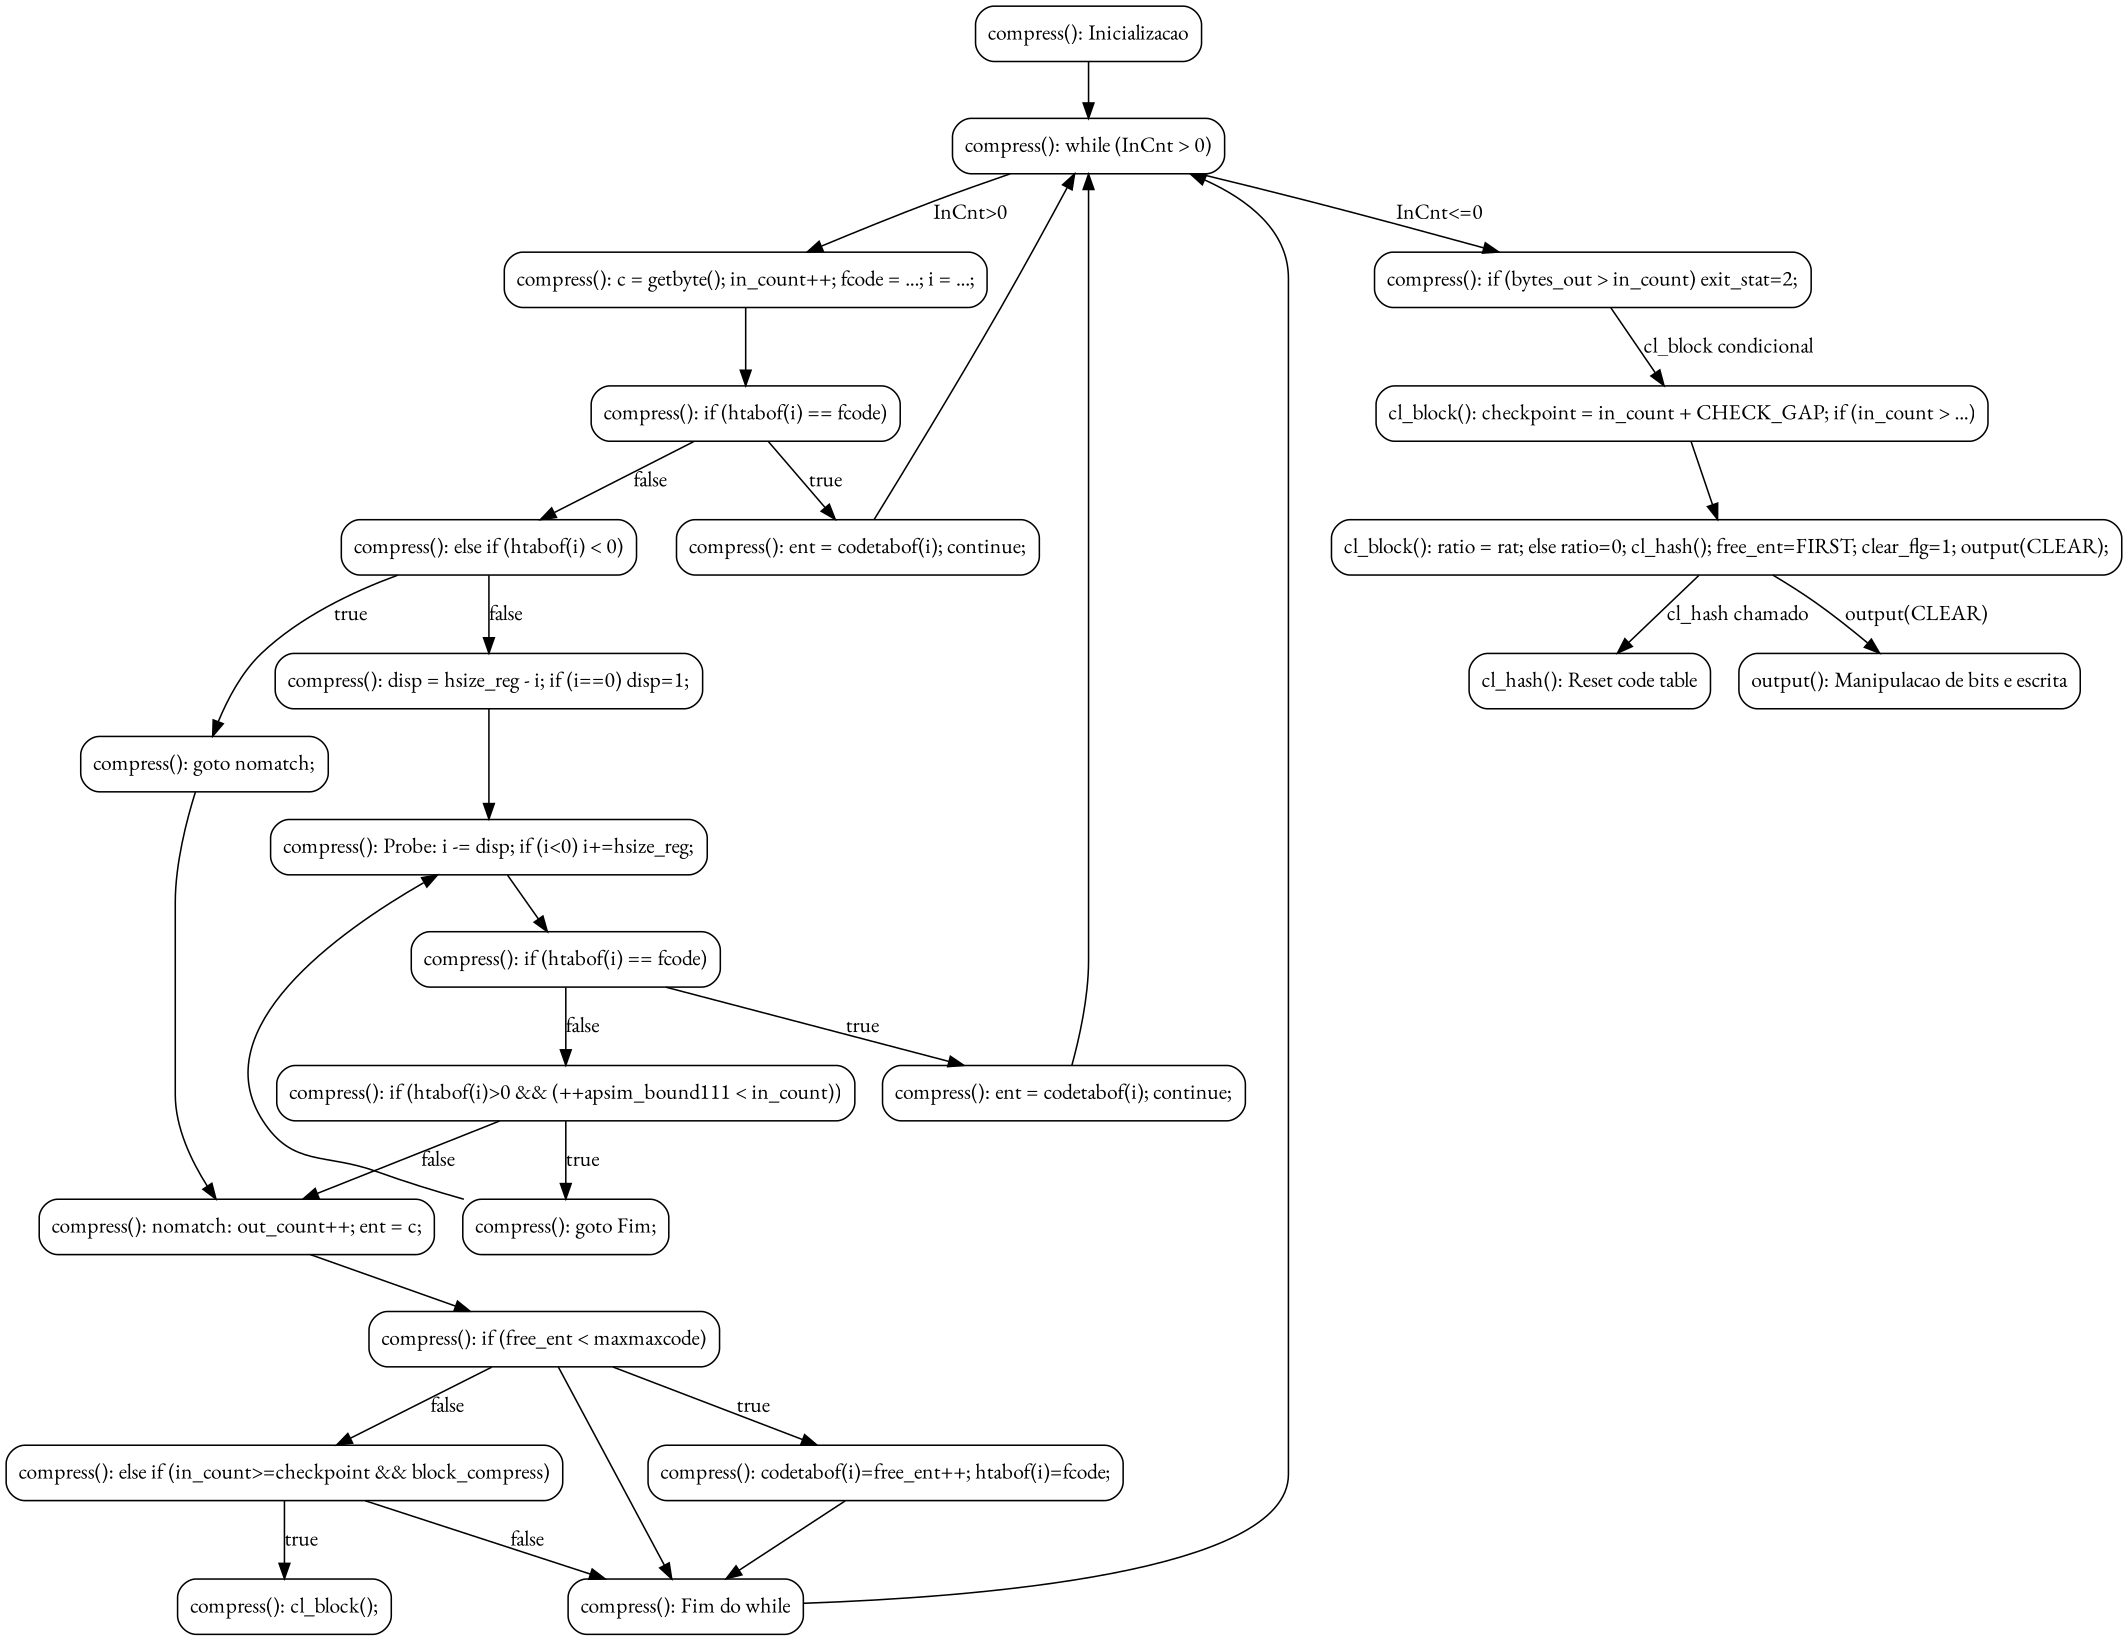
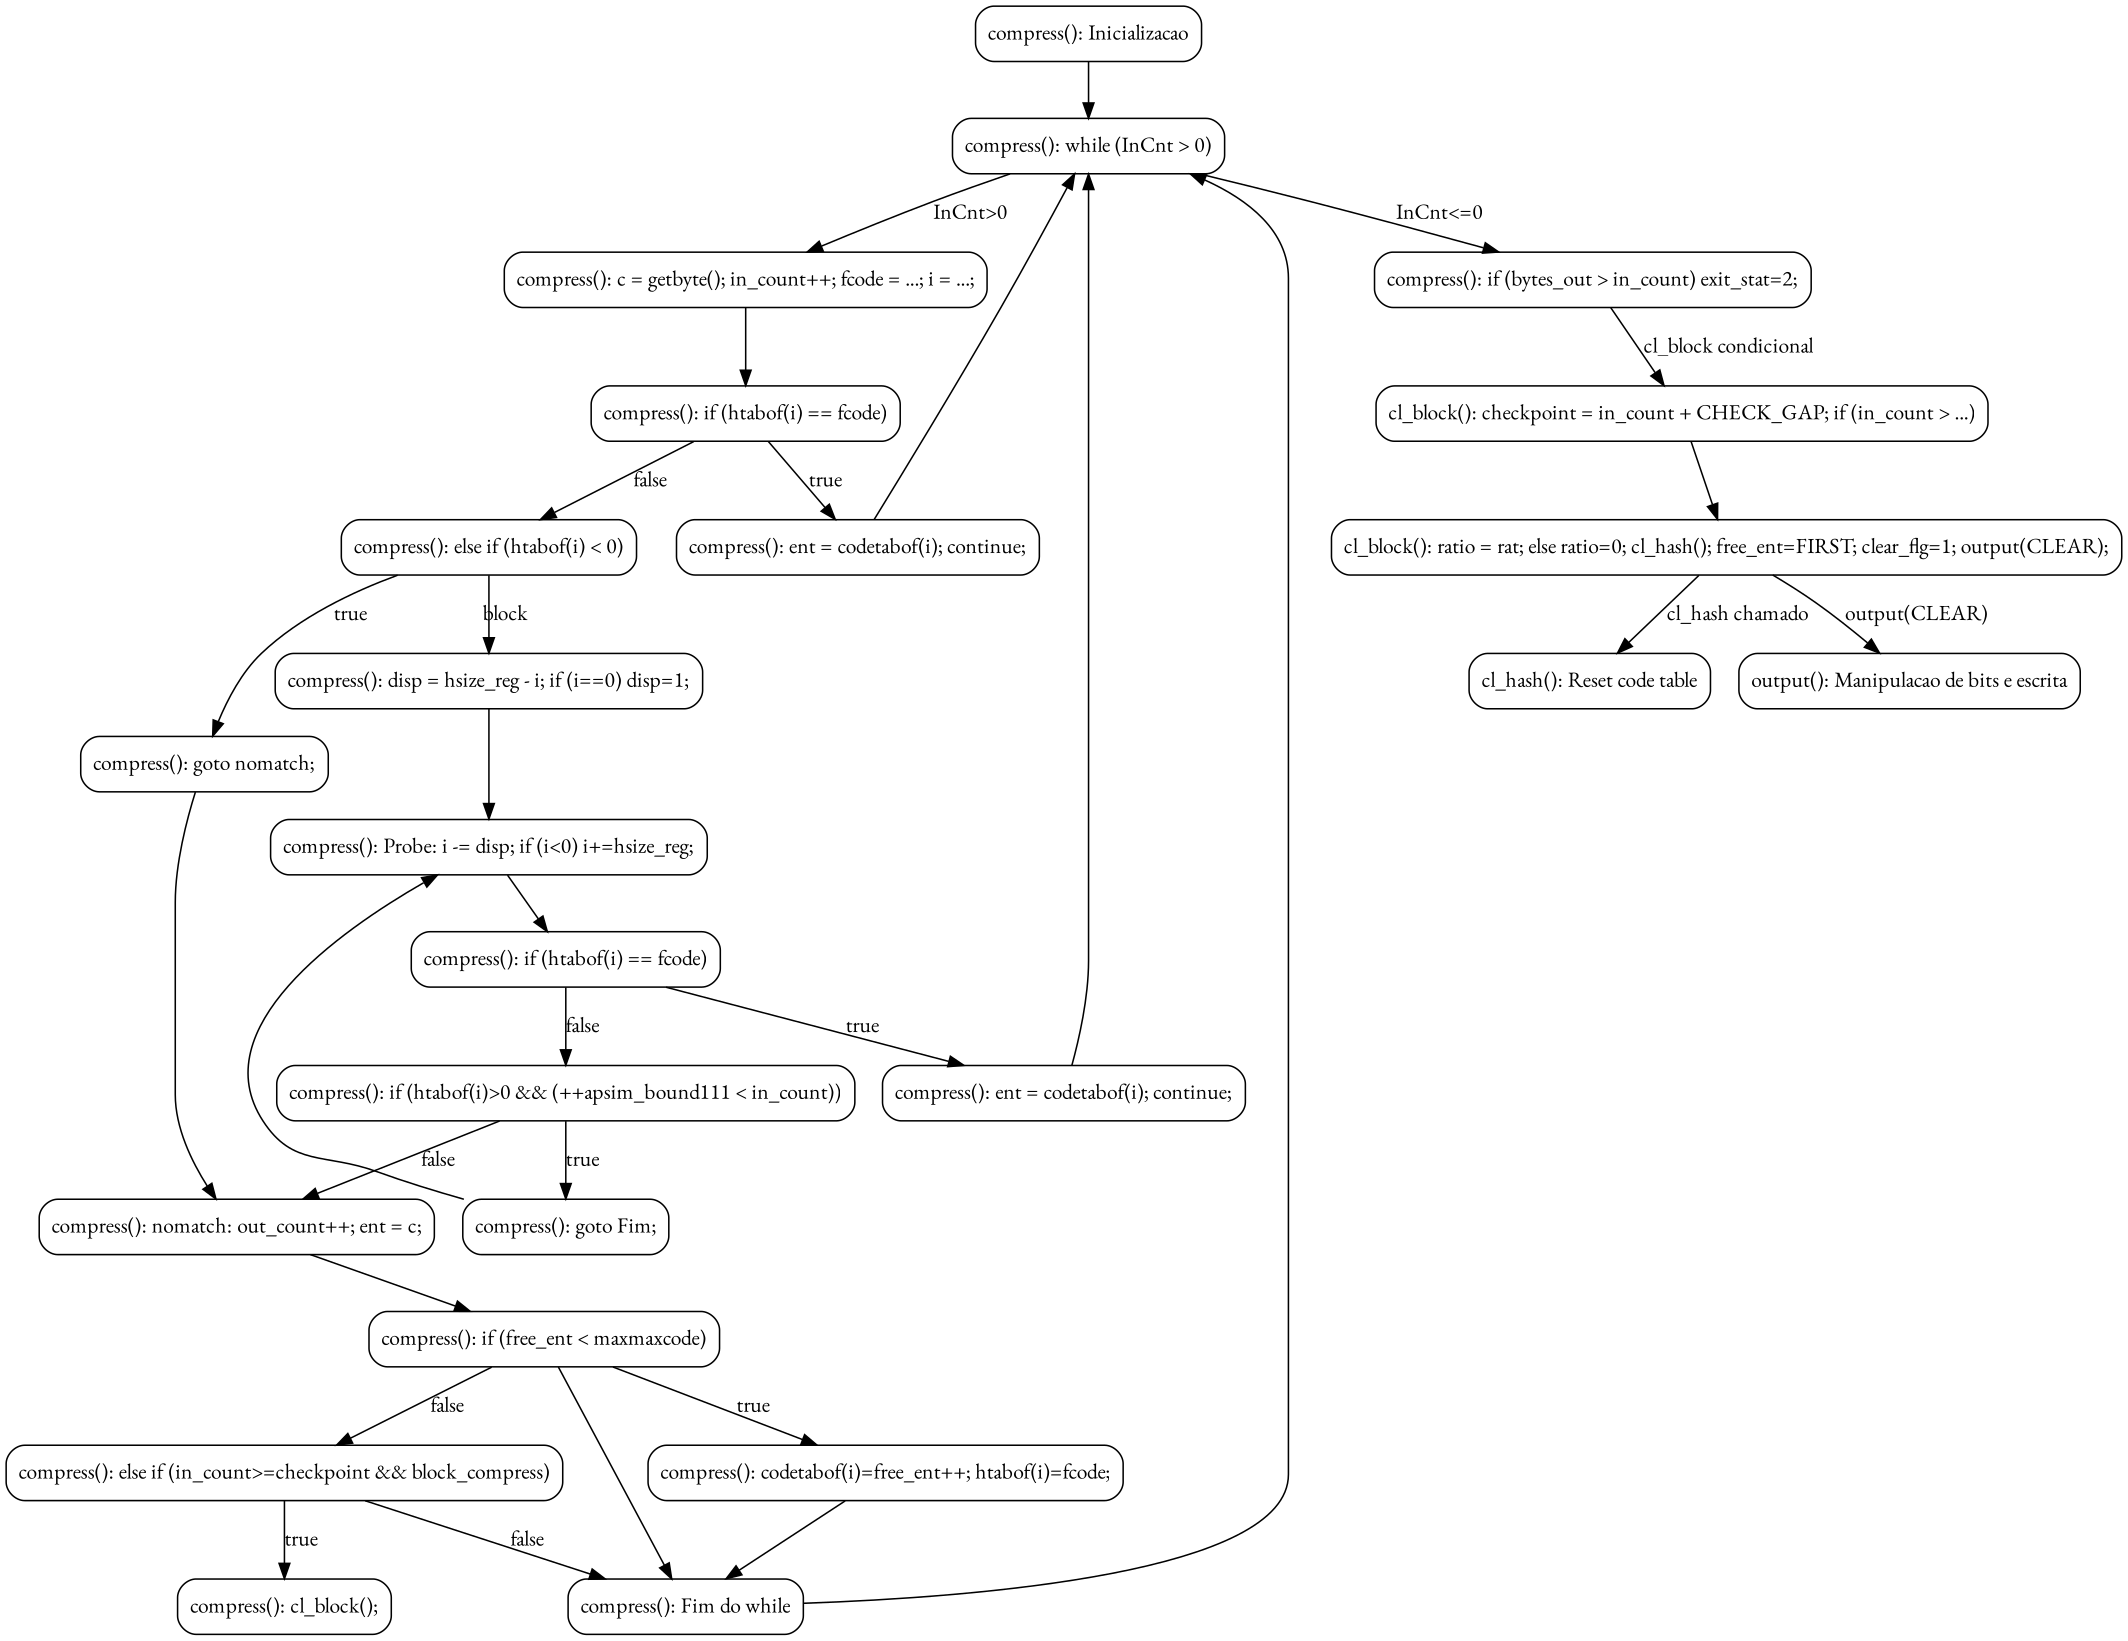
(506, 614) -> (506, 614)
